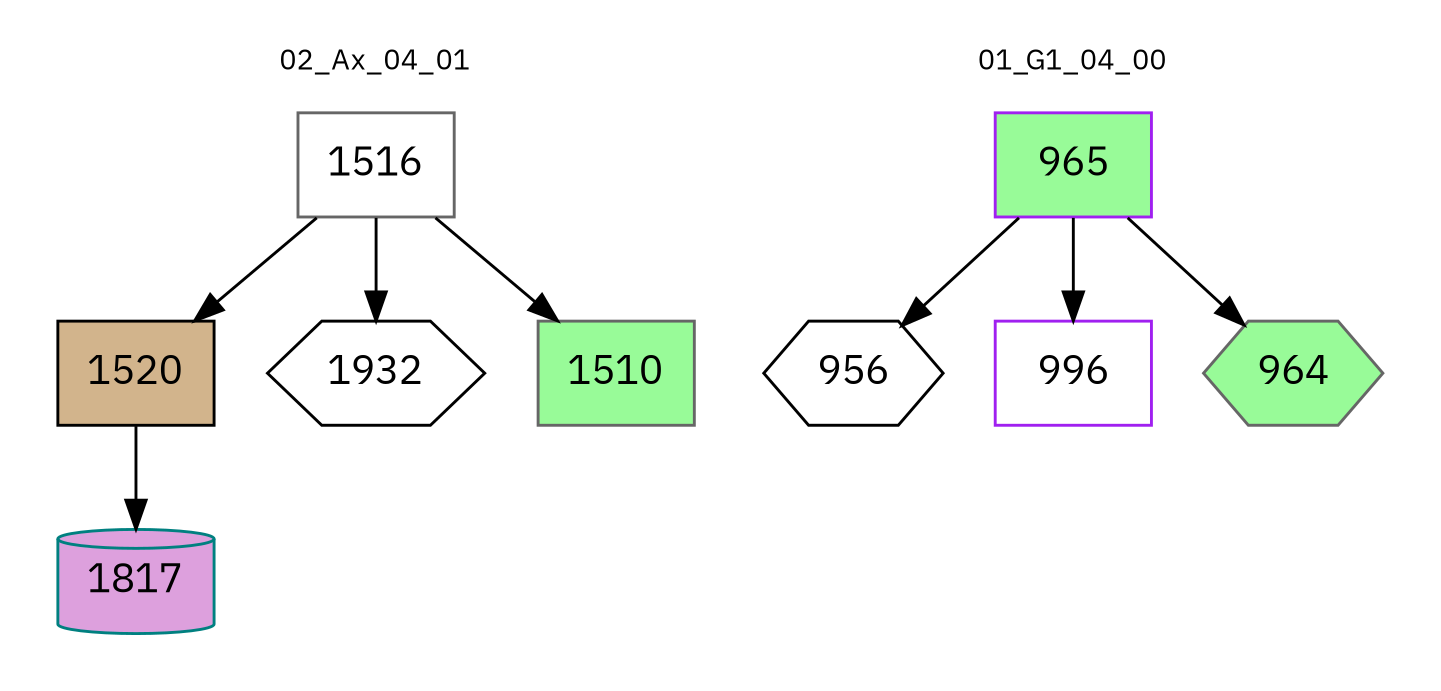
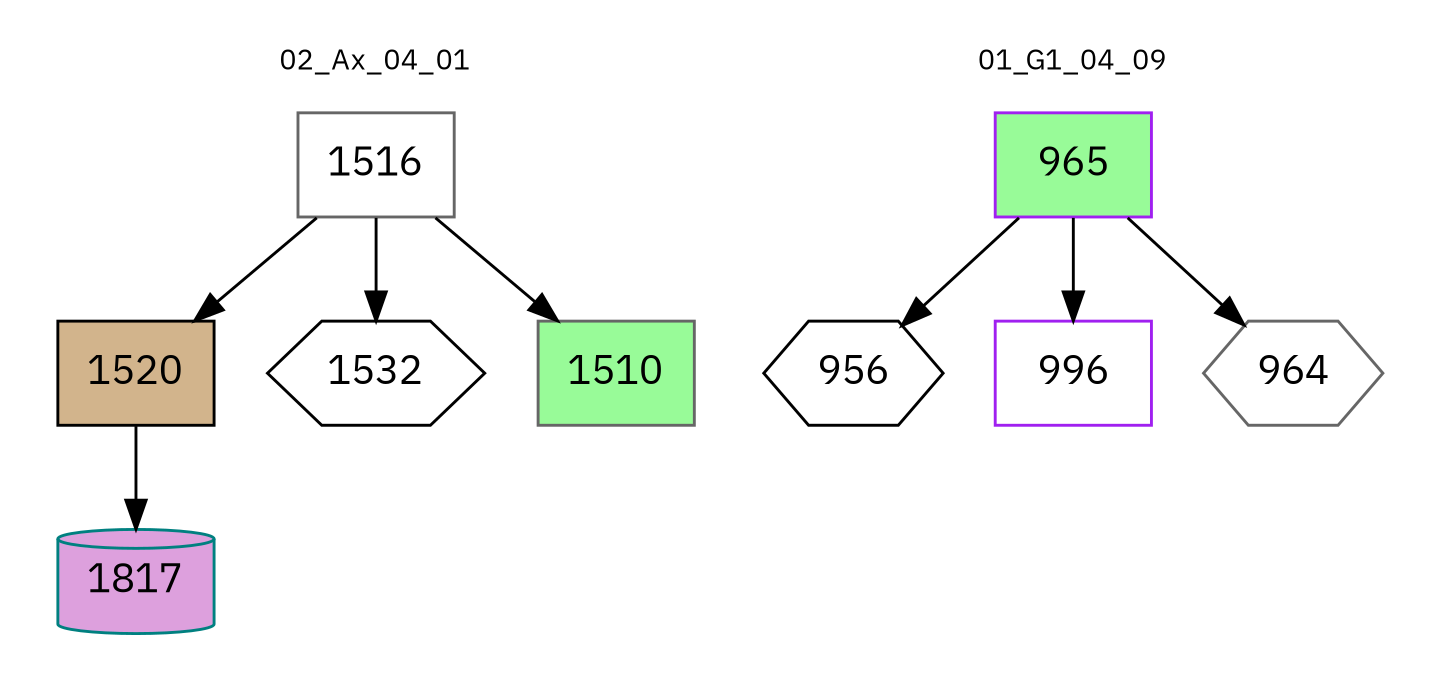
(1073, 62) -> (1073, 62)
(376, 373) -> (376, 373)
(1293, 373) -> (1293, 373)
